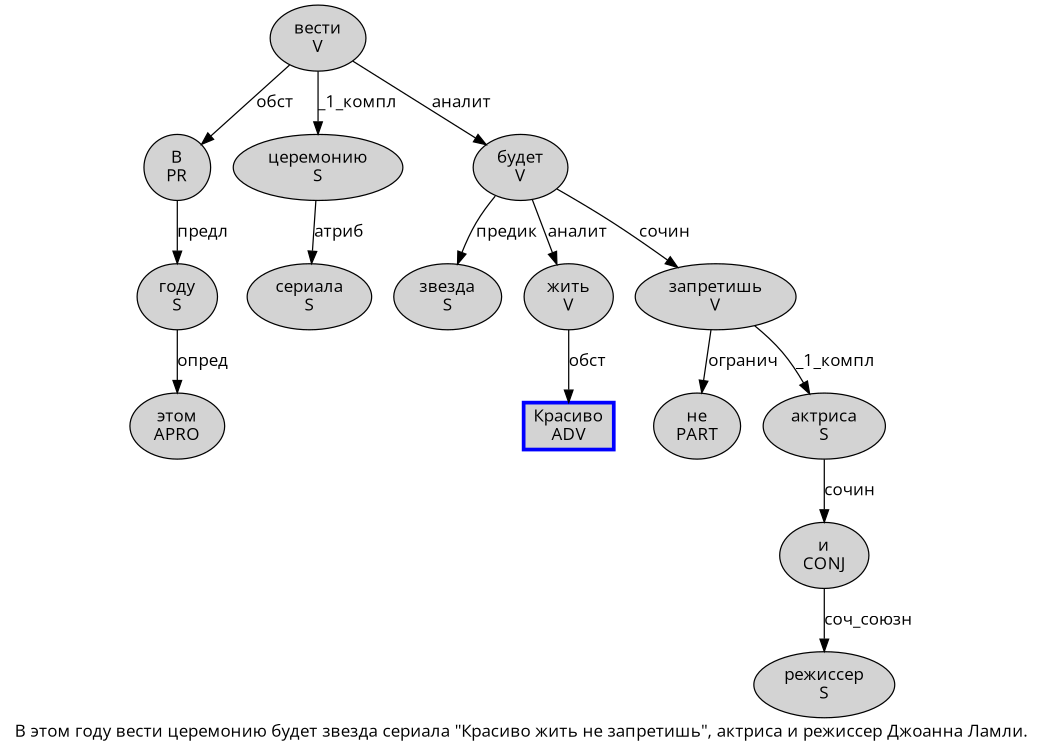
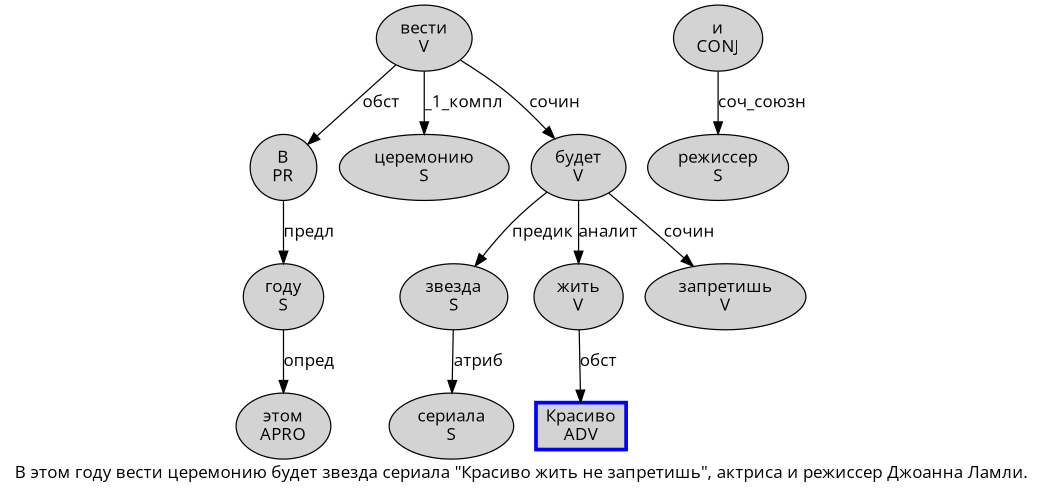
(462, 103) -> (555, 103)
(314, 226) -> (453, 355)
(697, 426) -> none
(824, 426) -> none
